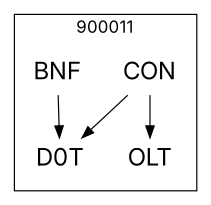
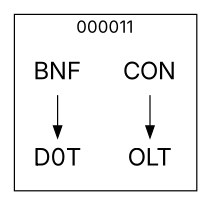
(106, 28) -> (106, 28)
(109, 112) -> none
